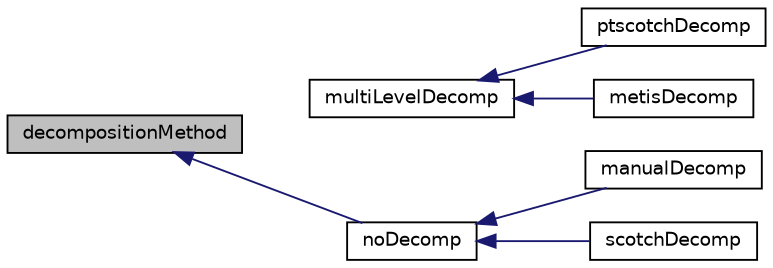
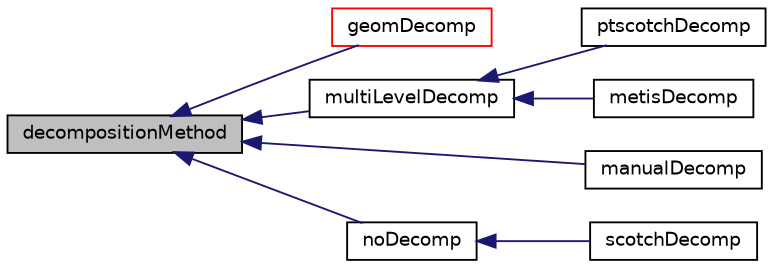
none -> (412, 27)
none -> (285, 114)
(551, 203) -> (423, 154)
